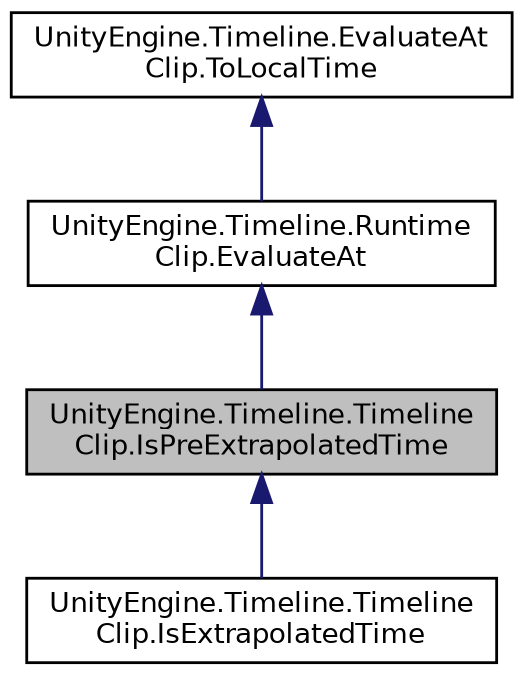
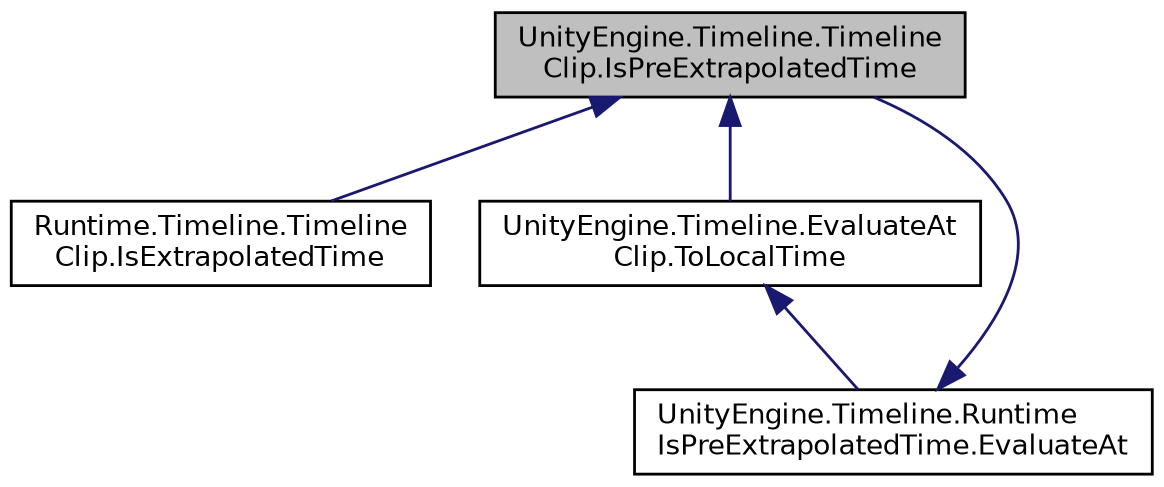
none -> (730, 164)
(262, 243) -> (893, 432)
(262, 620) -> (221, 243)
